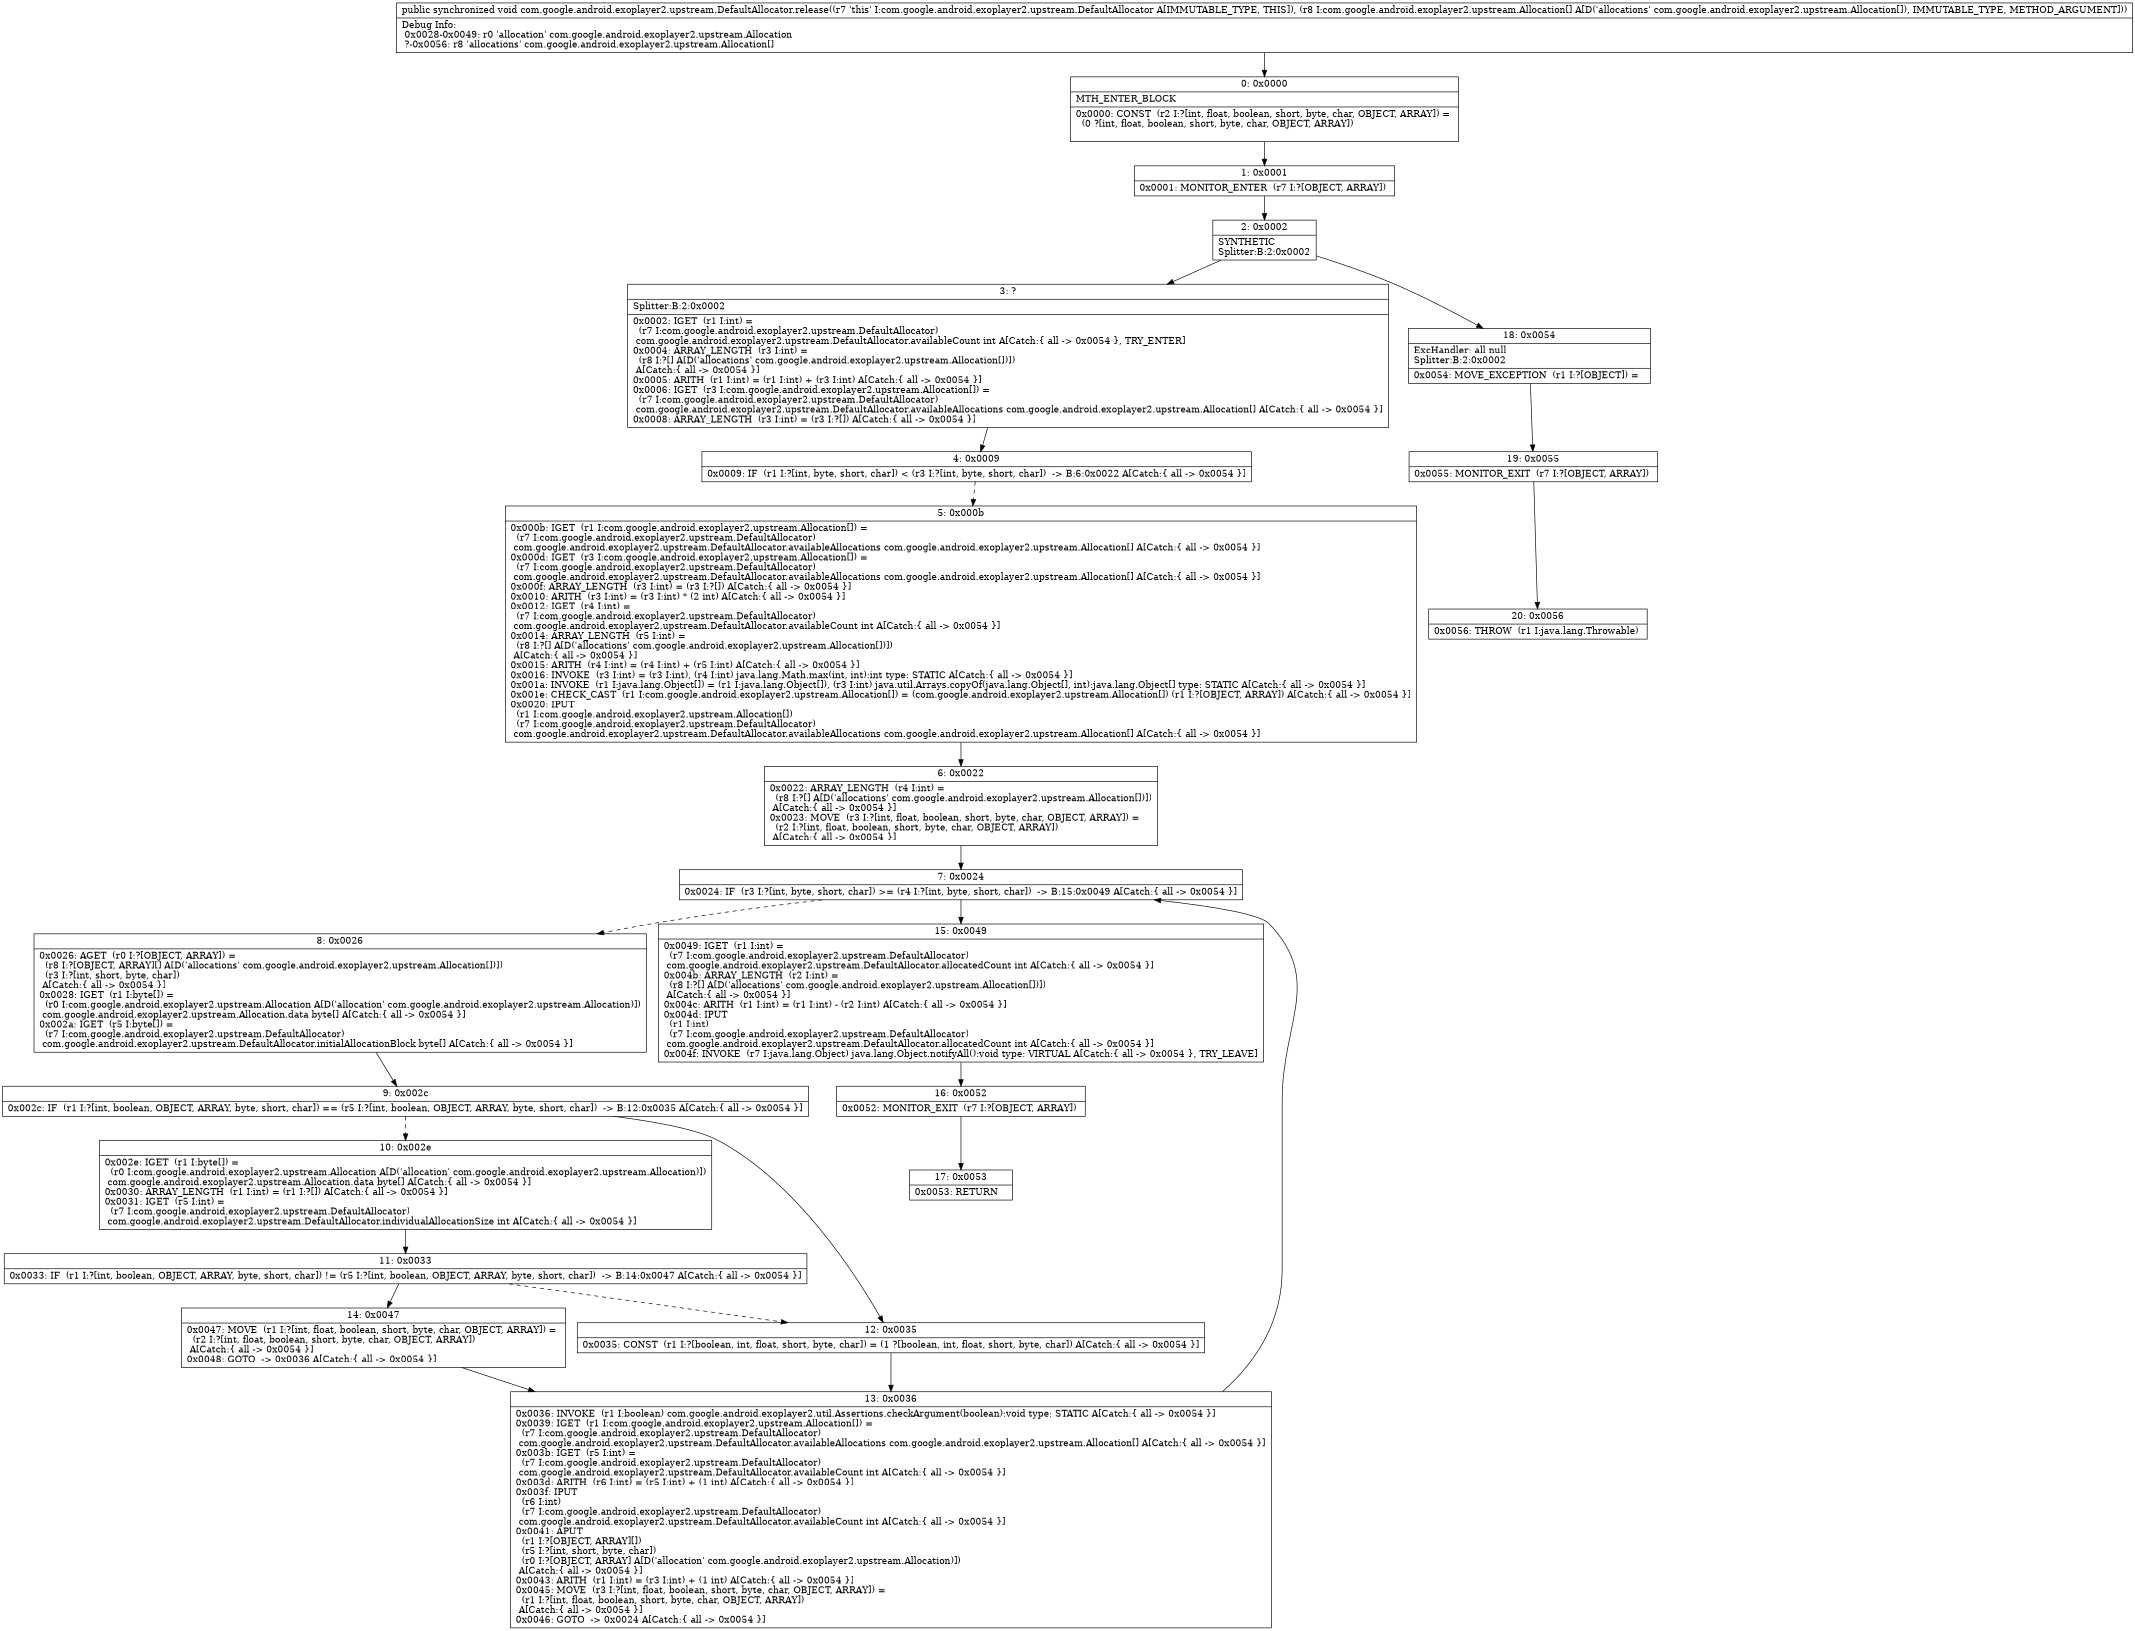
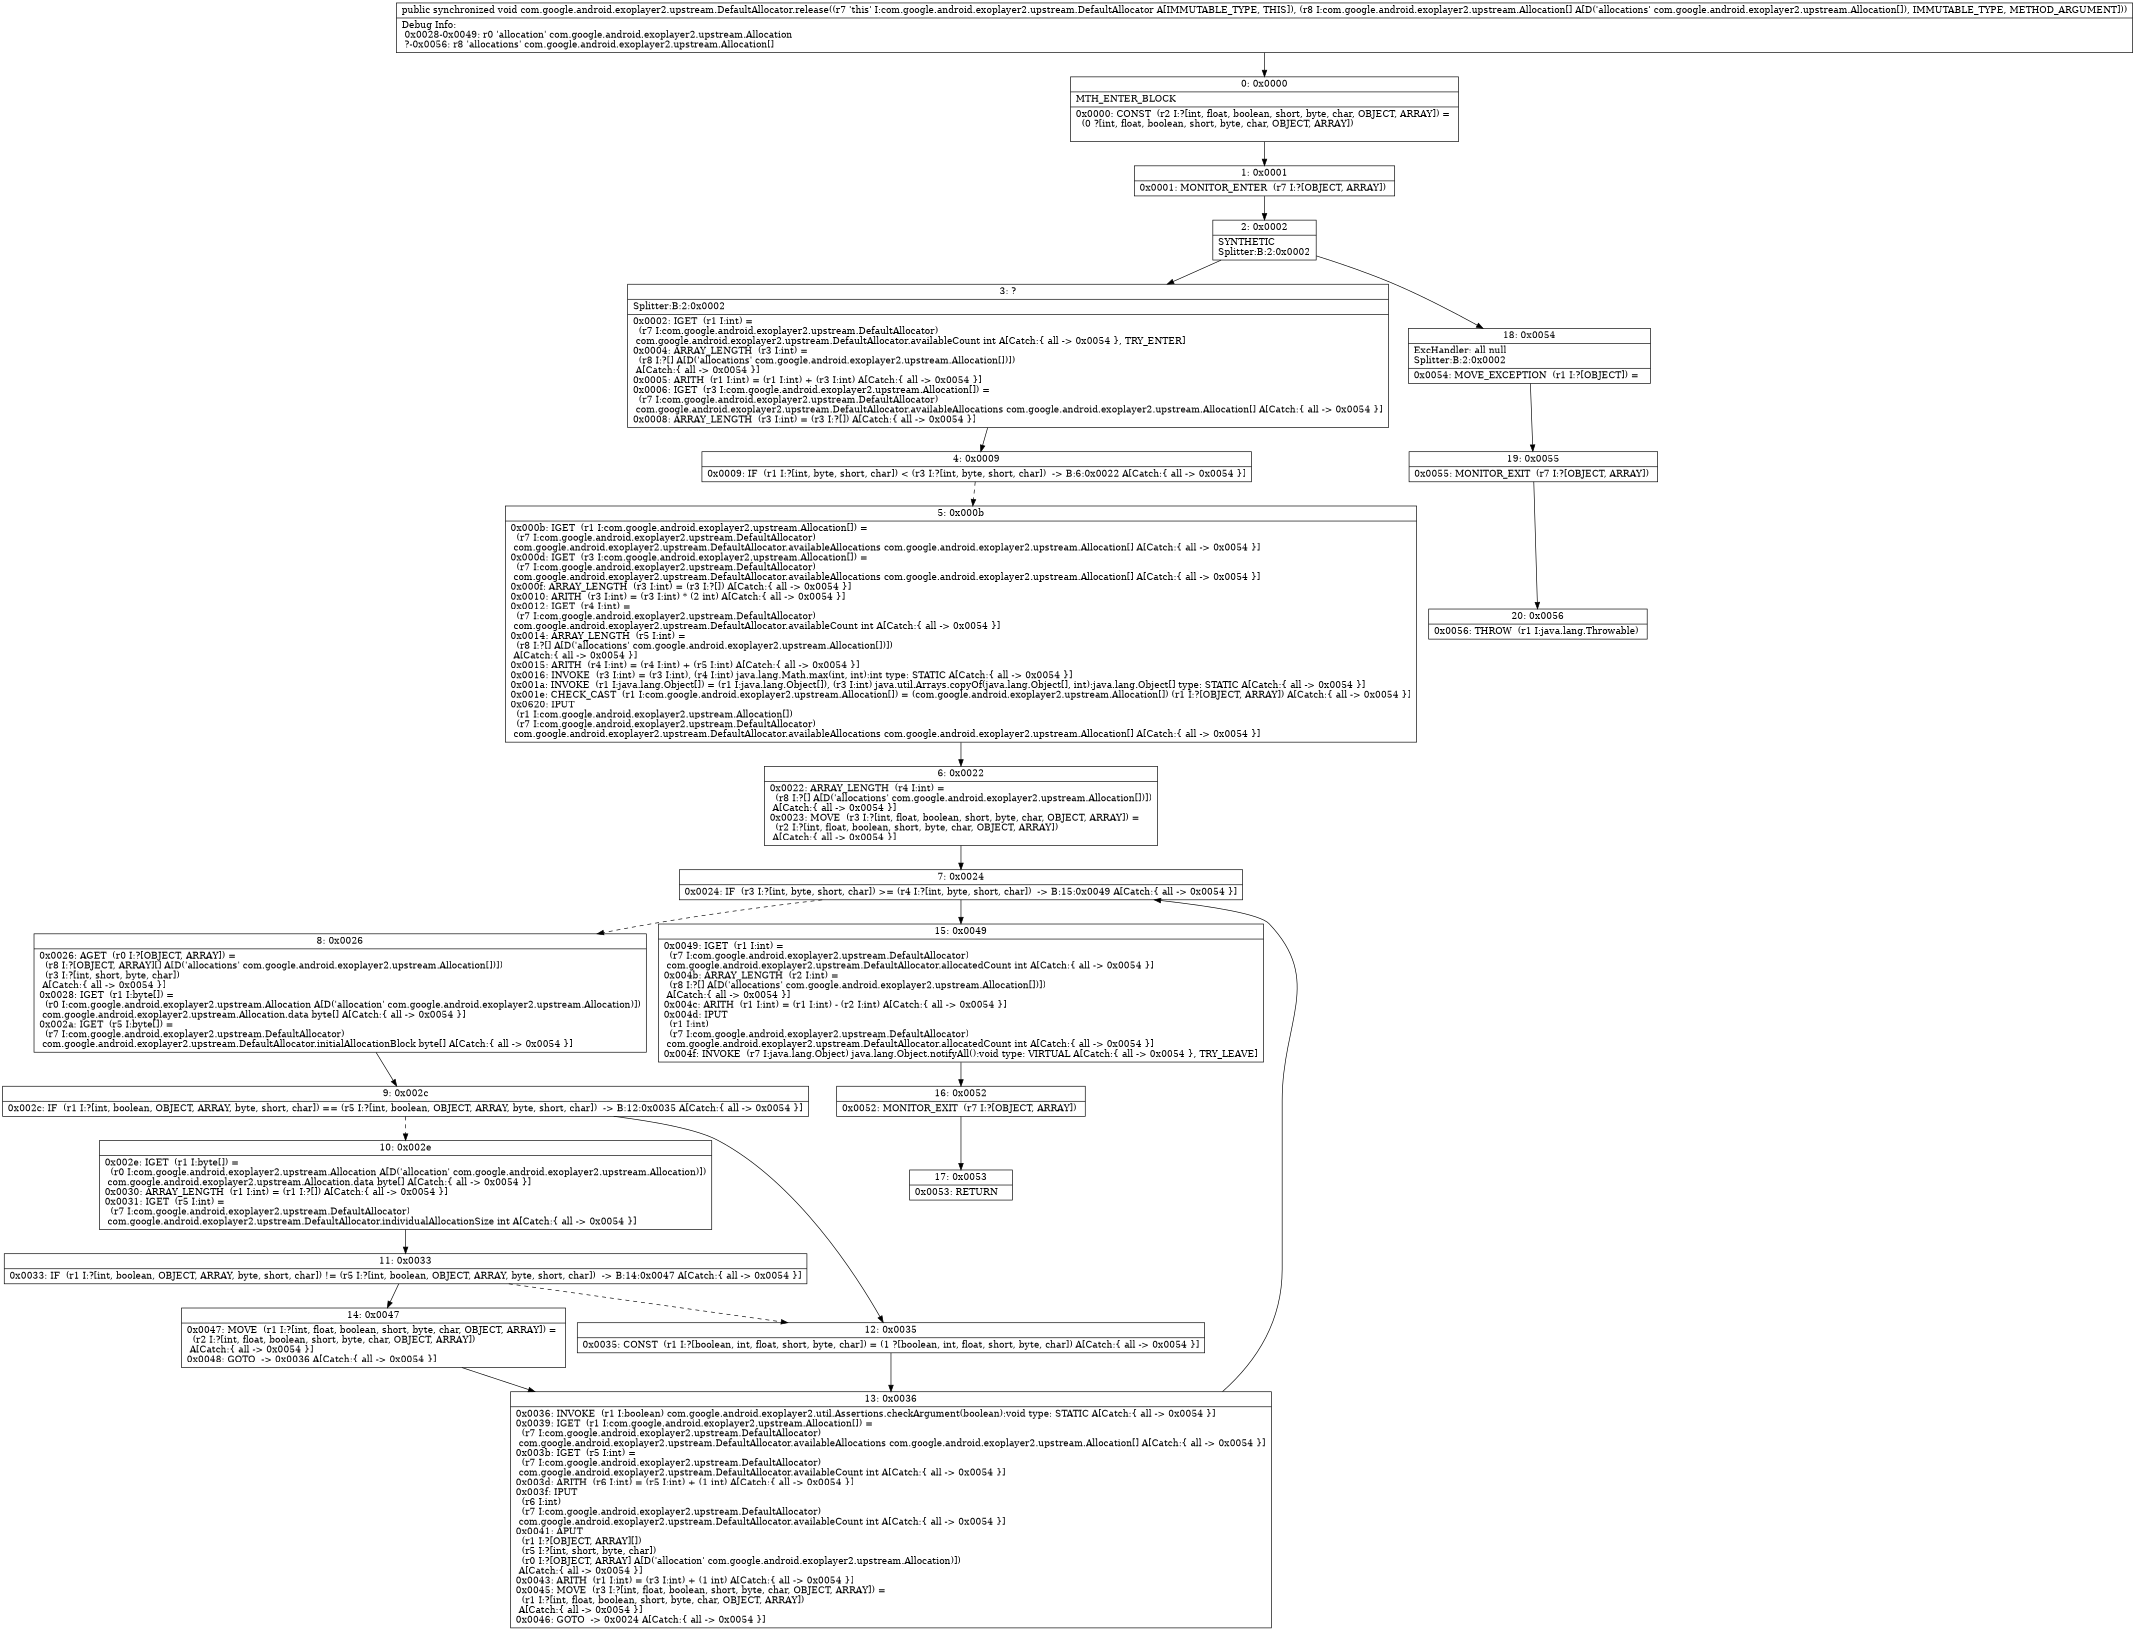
(546, 705) -> (546, 705)
